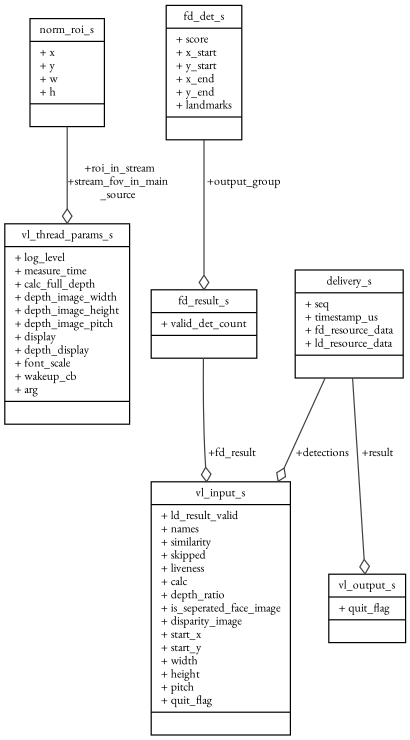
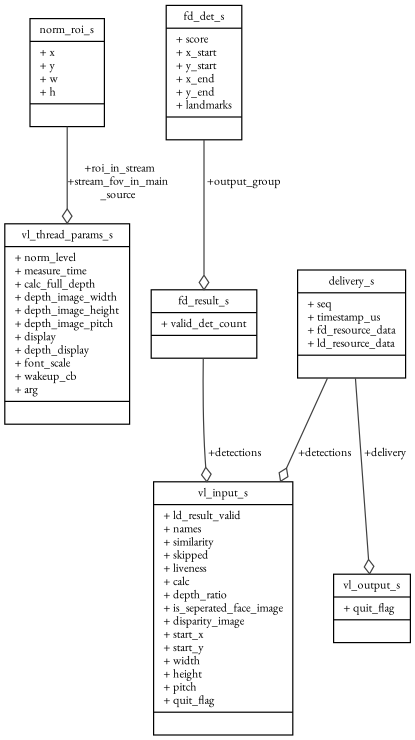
(40, 257) -> (46, 257)
(231, 453) -> (233, 453)
(376, 453) -> (384, 453)
